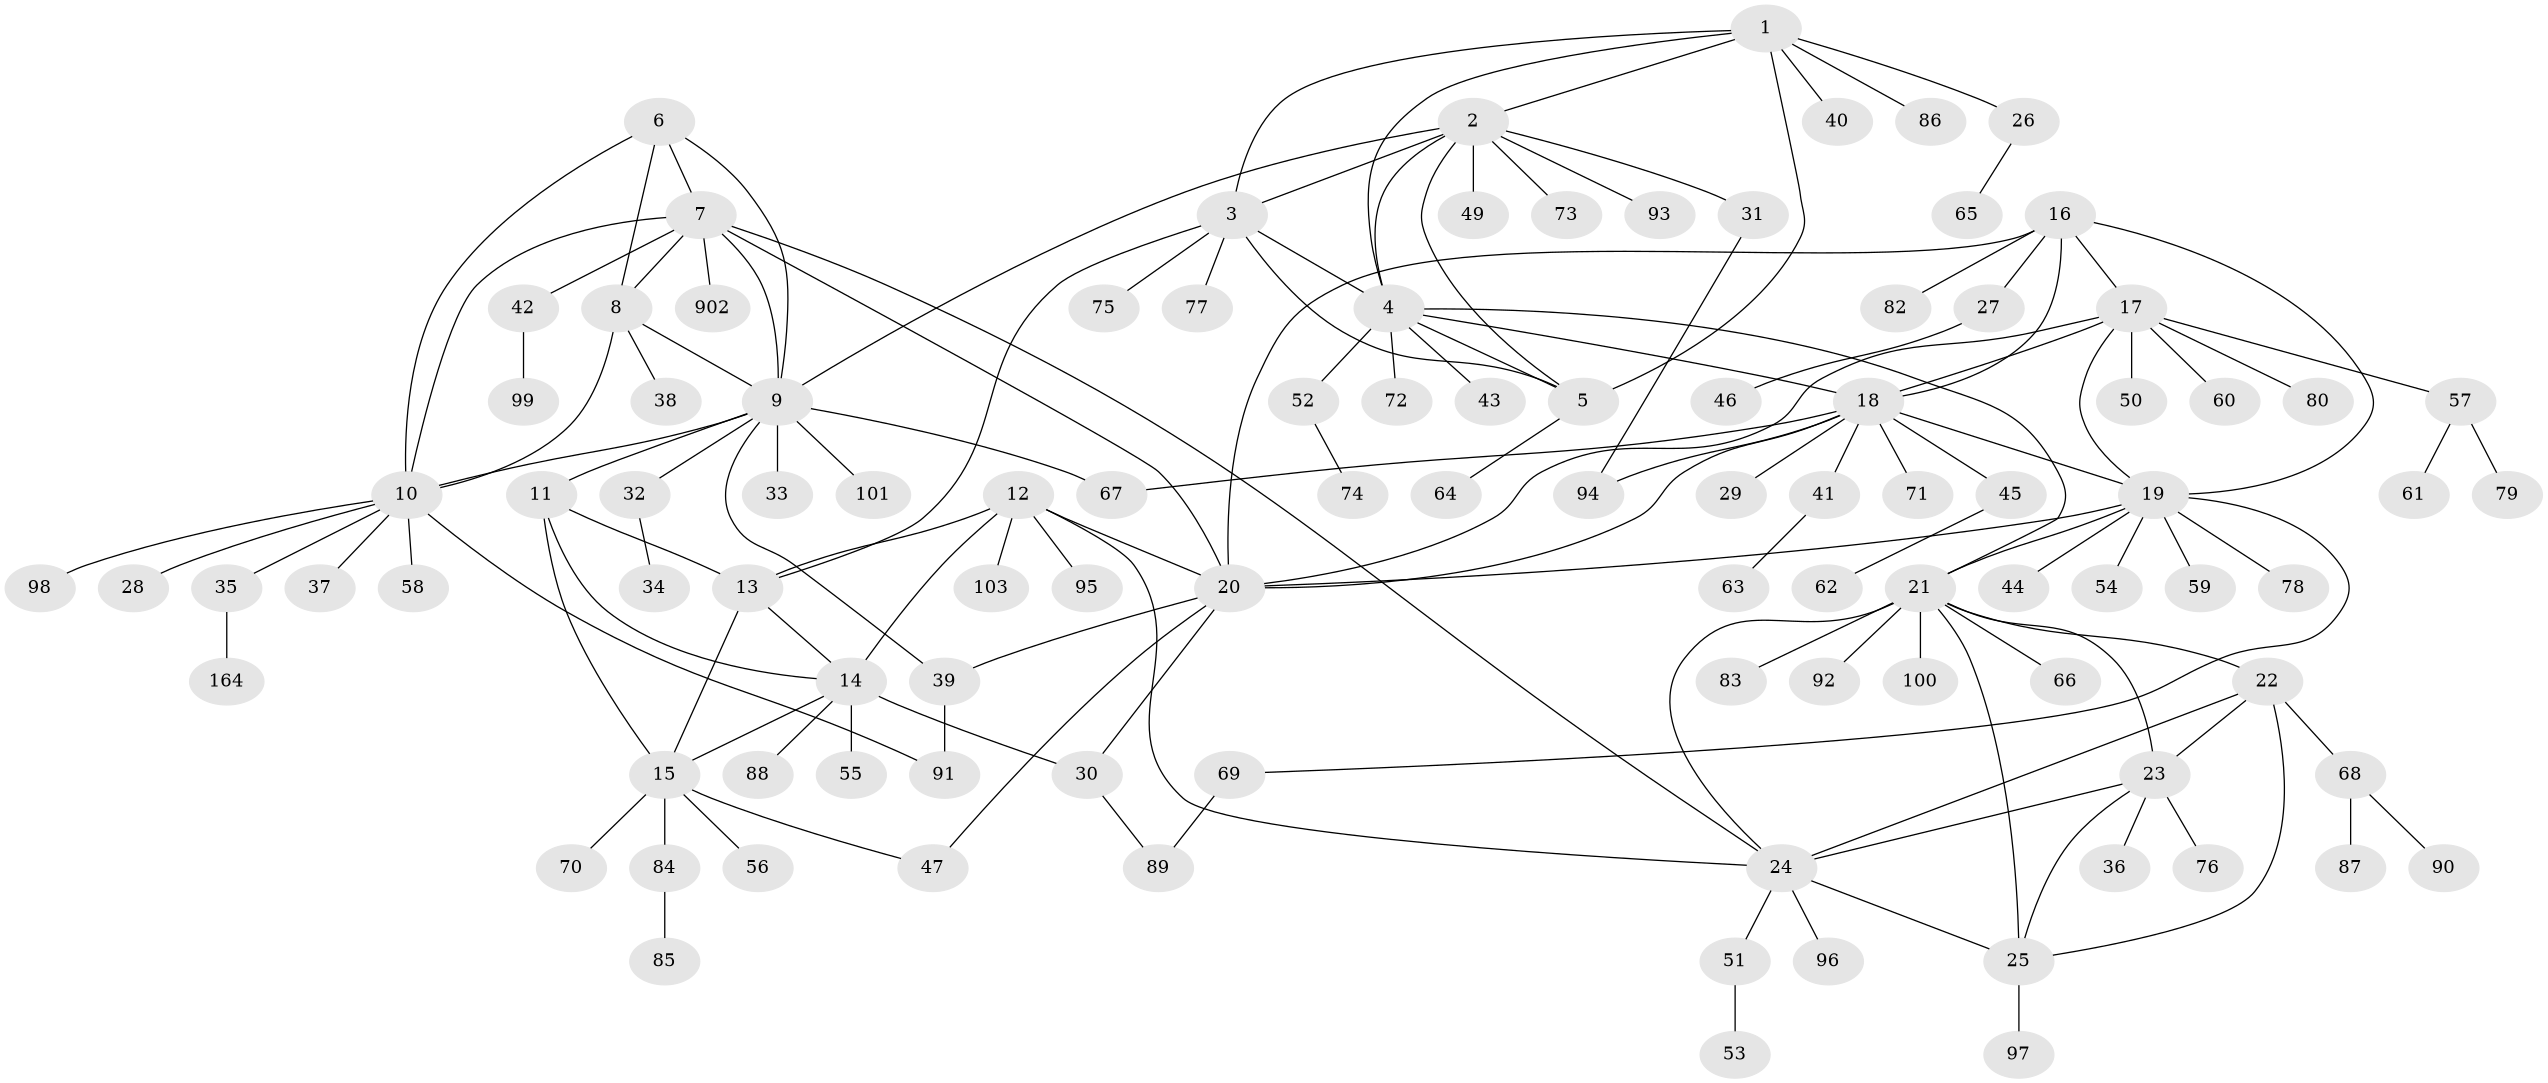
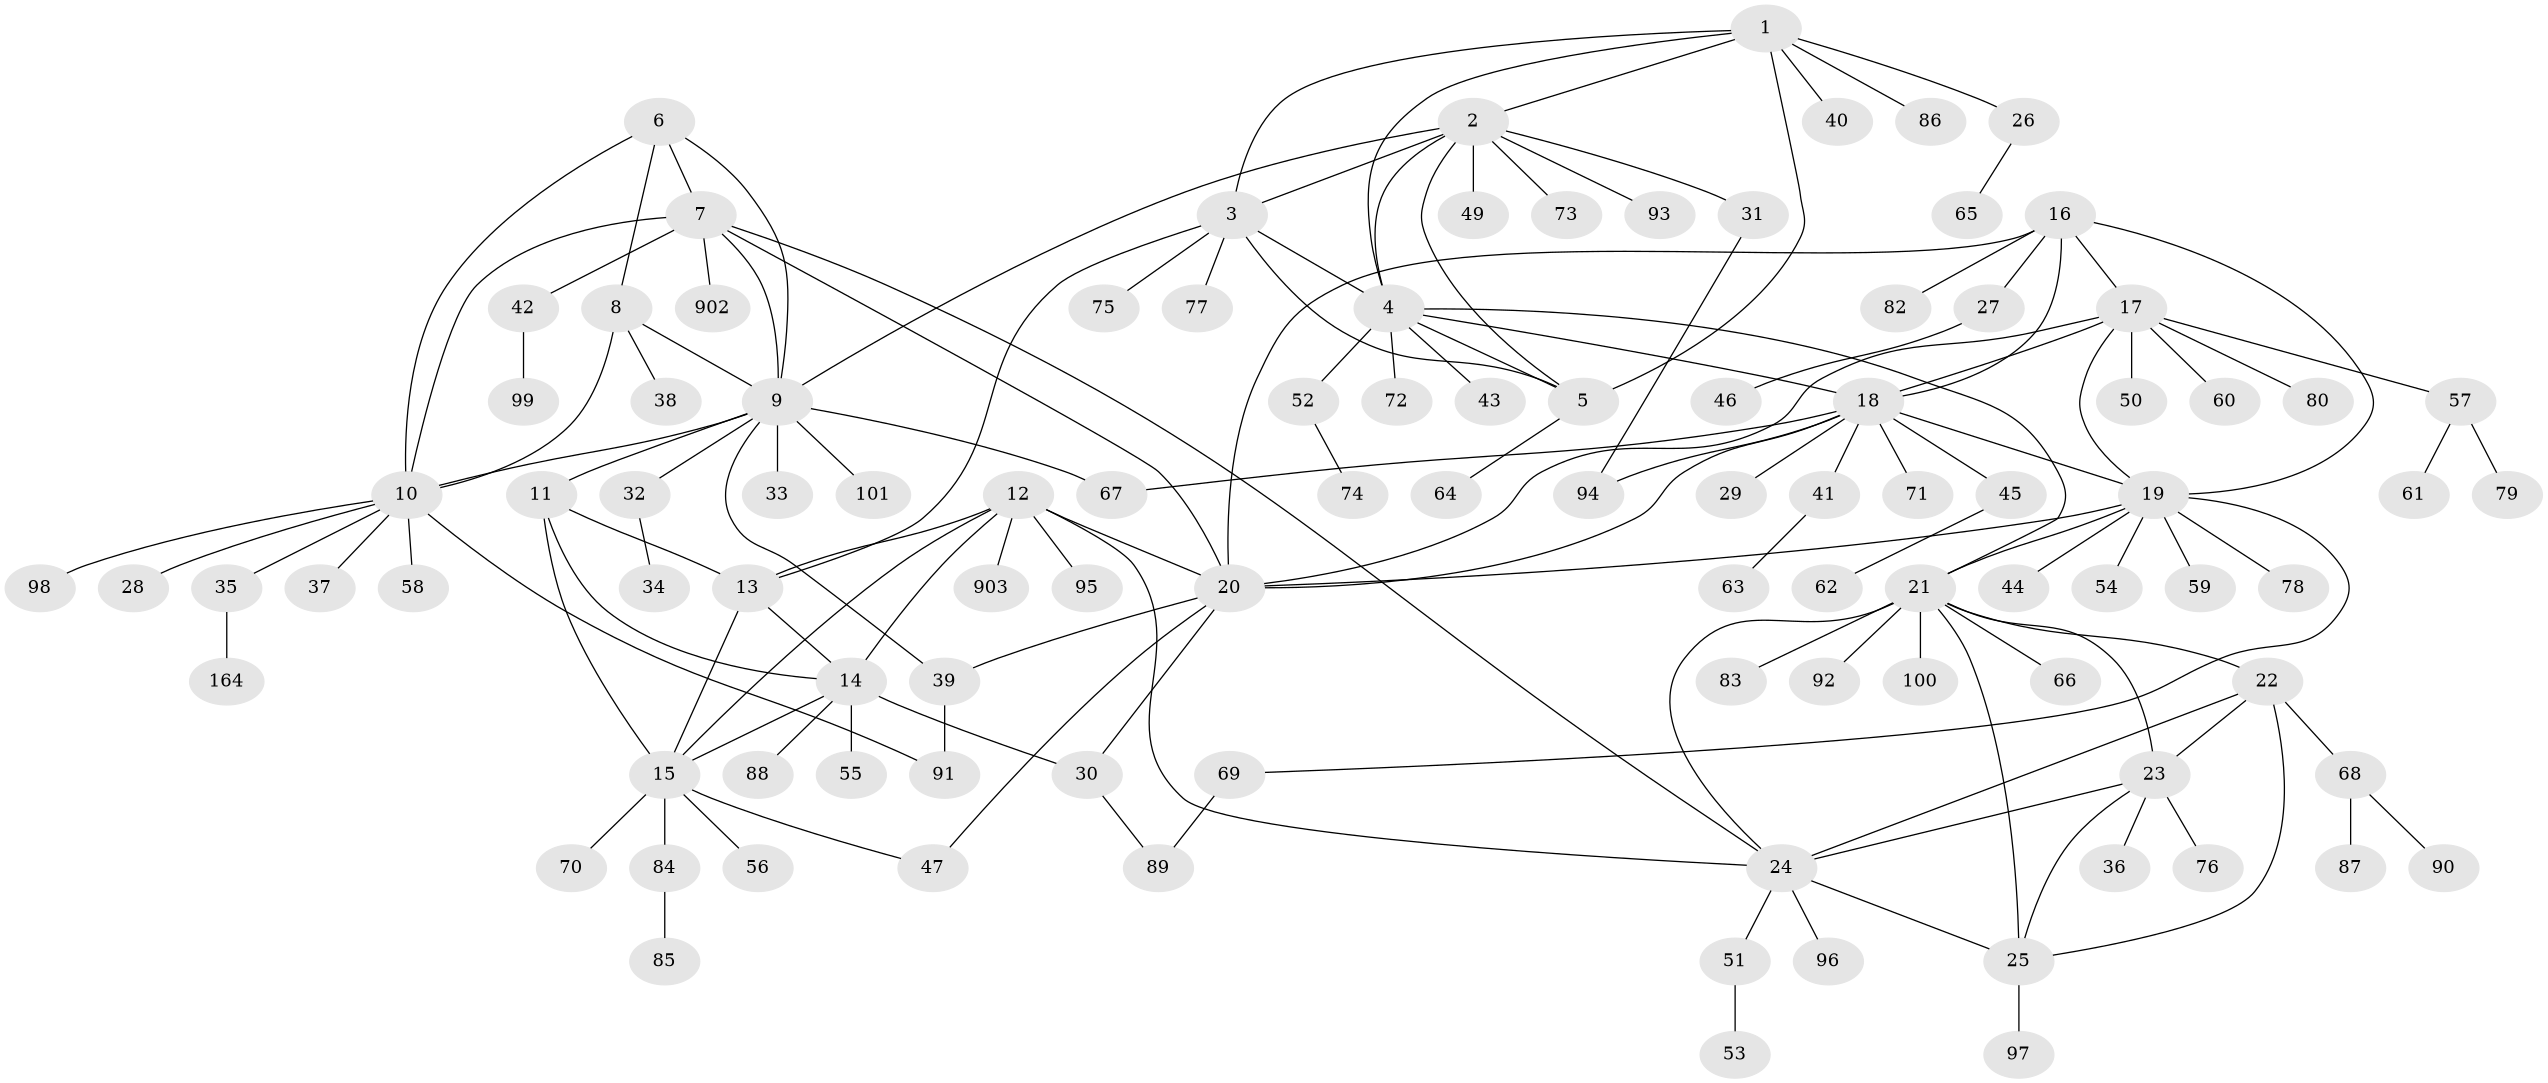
(659, 262) -> none
(991, 588) -> (991, 588)
none -> (828, 620)
